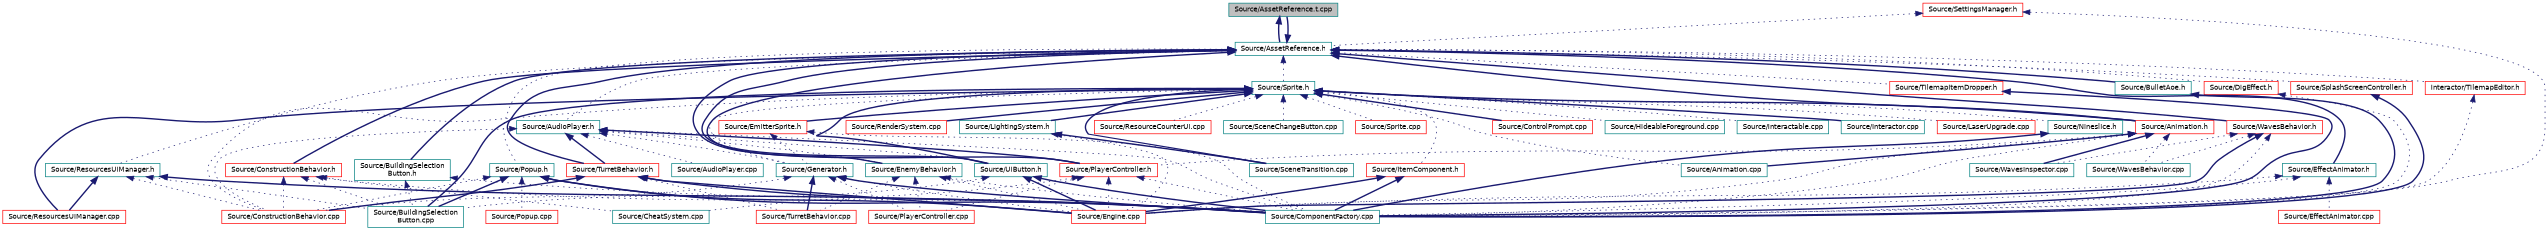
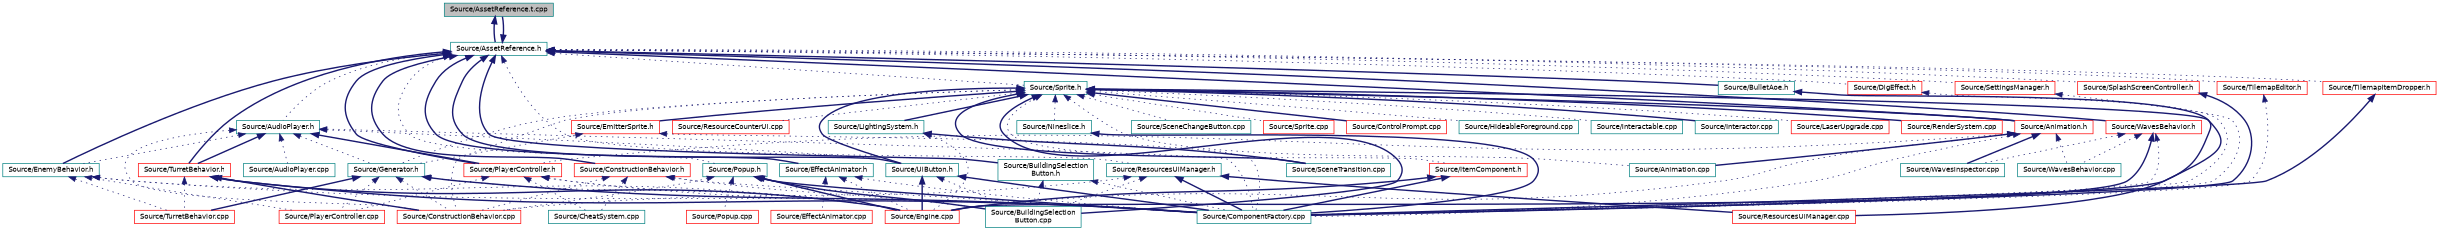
(1624, 30) -> (1605, 68)
(2475, 88) -> (2262, 88)
